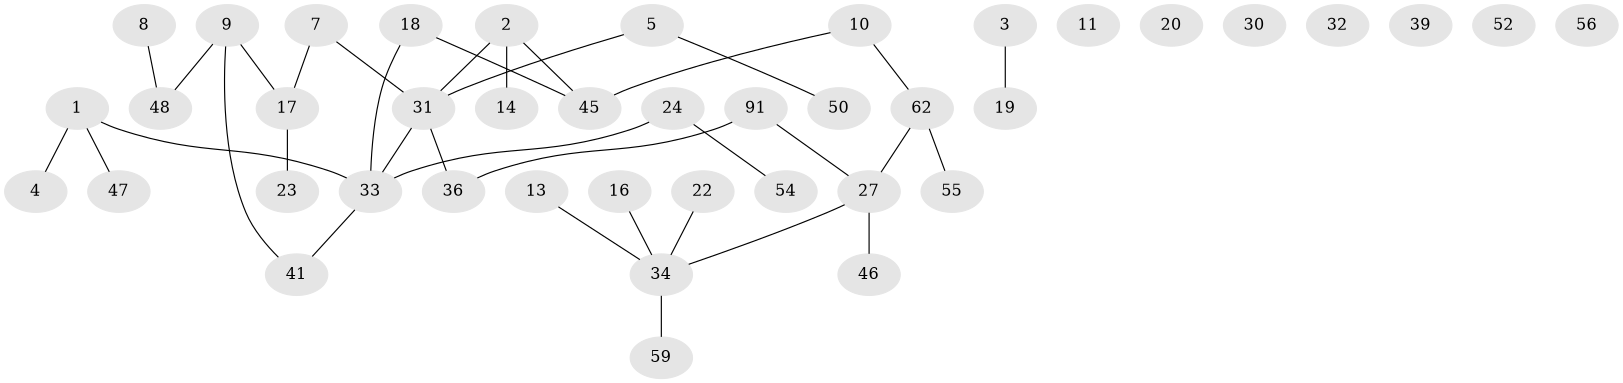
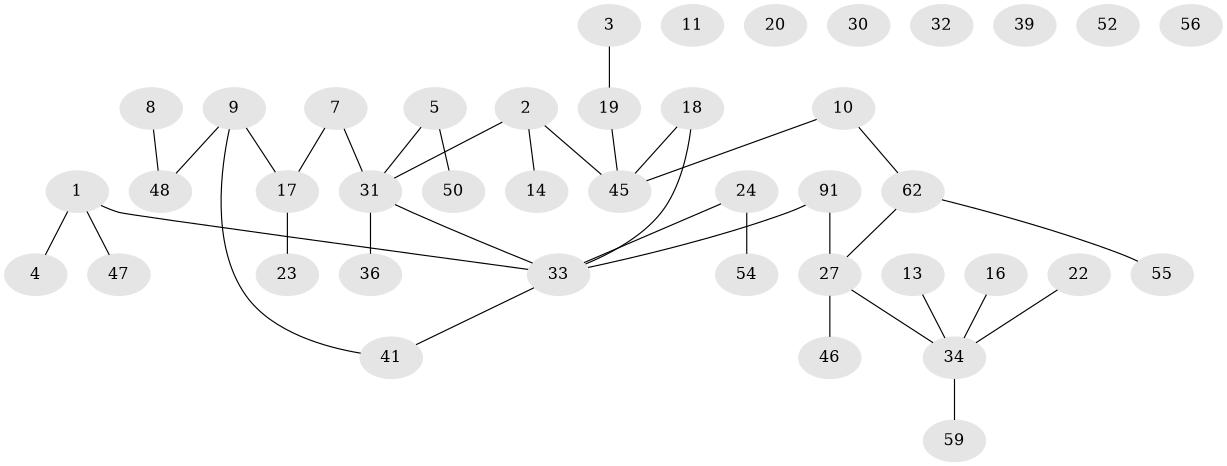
(605, 150) -> (698, 241)
none -> (615, 150)
